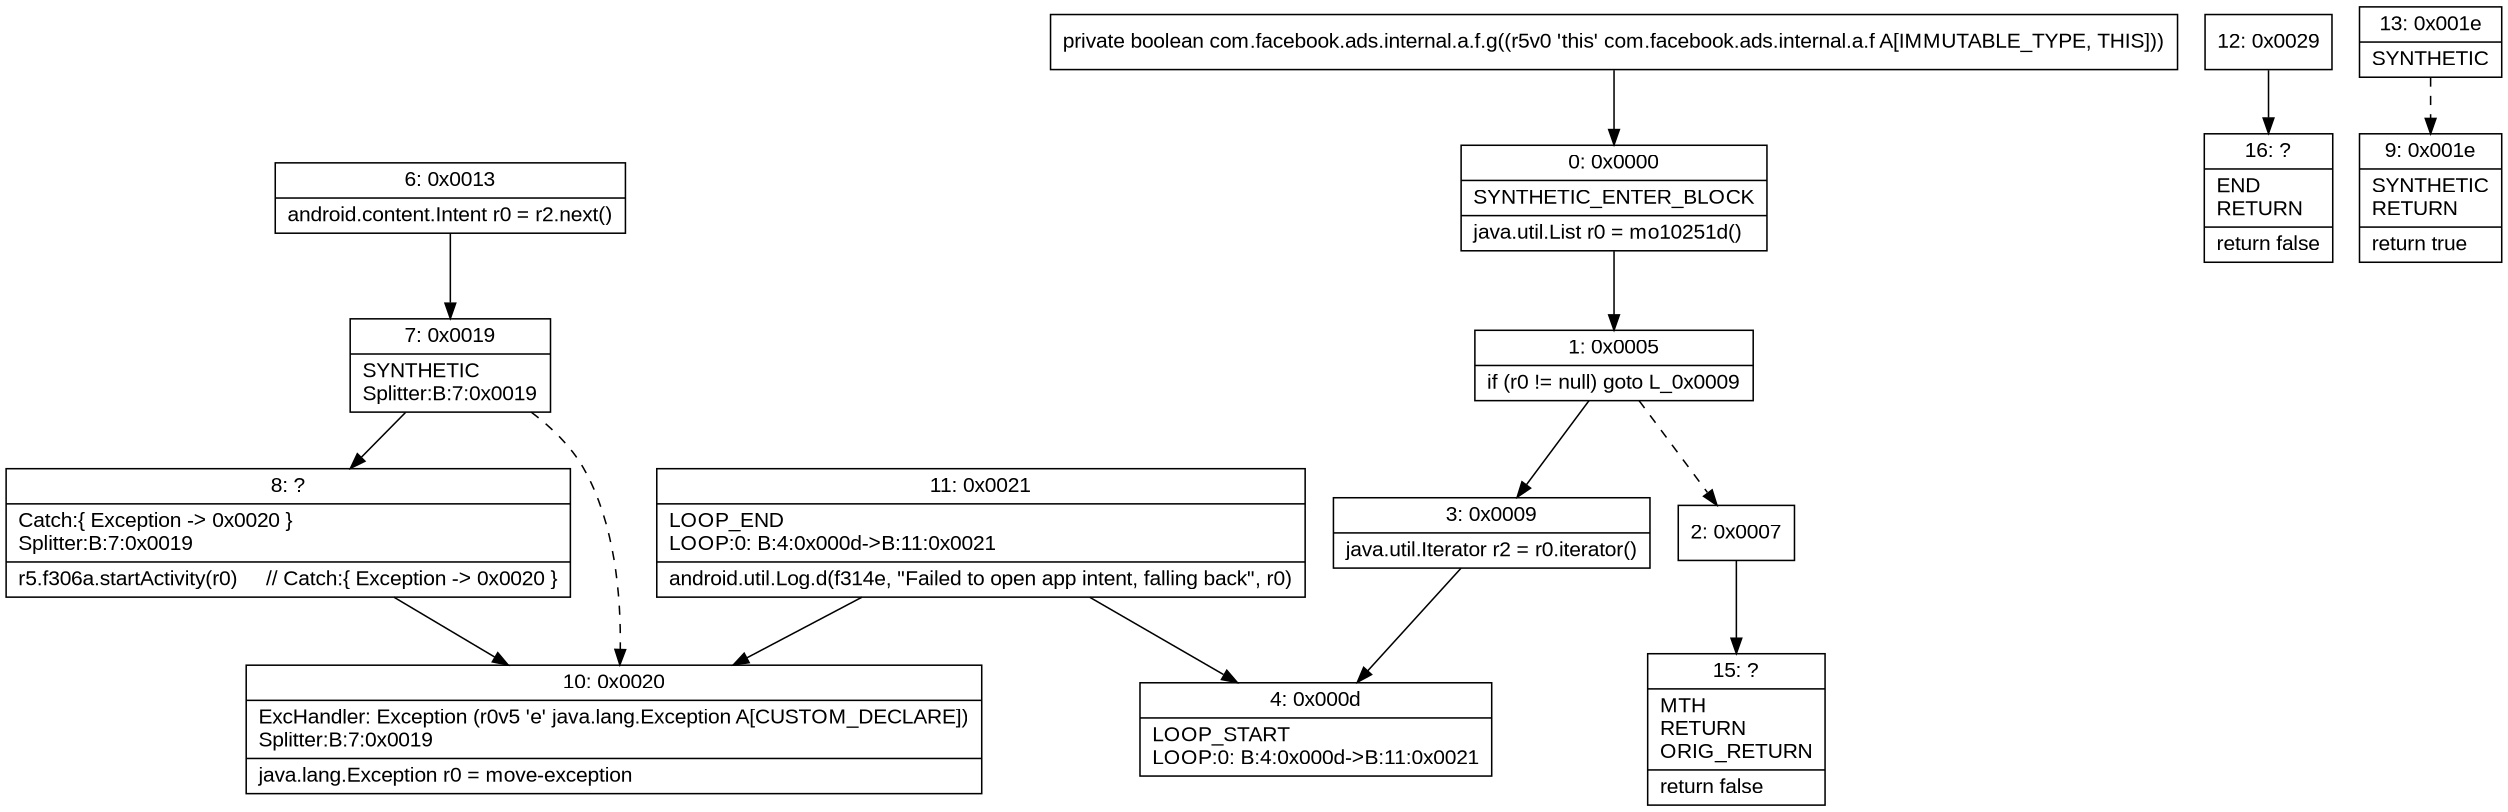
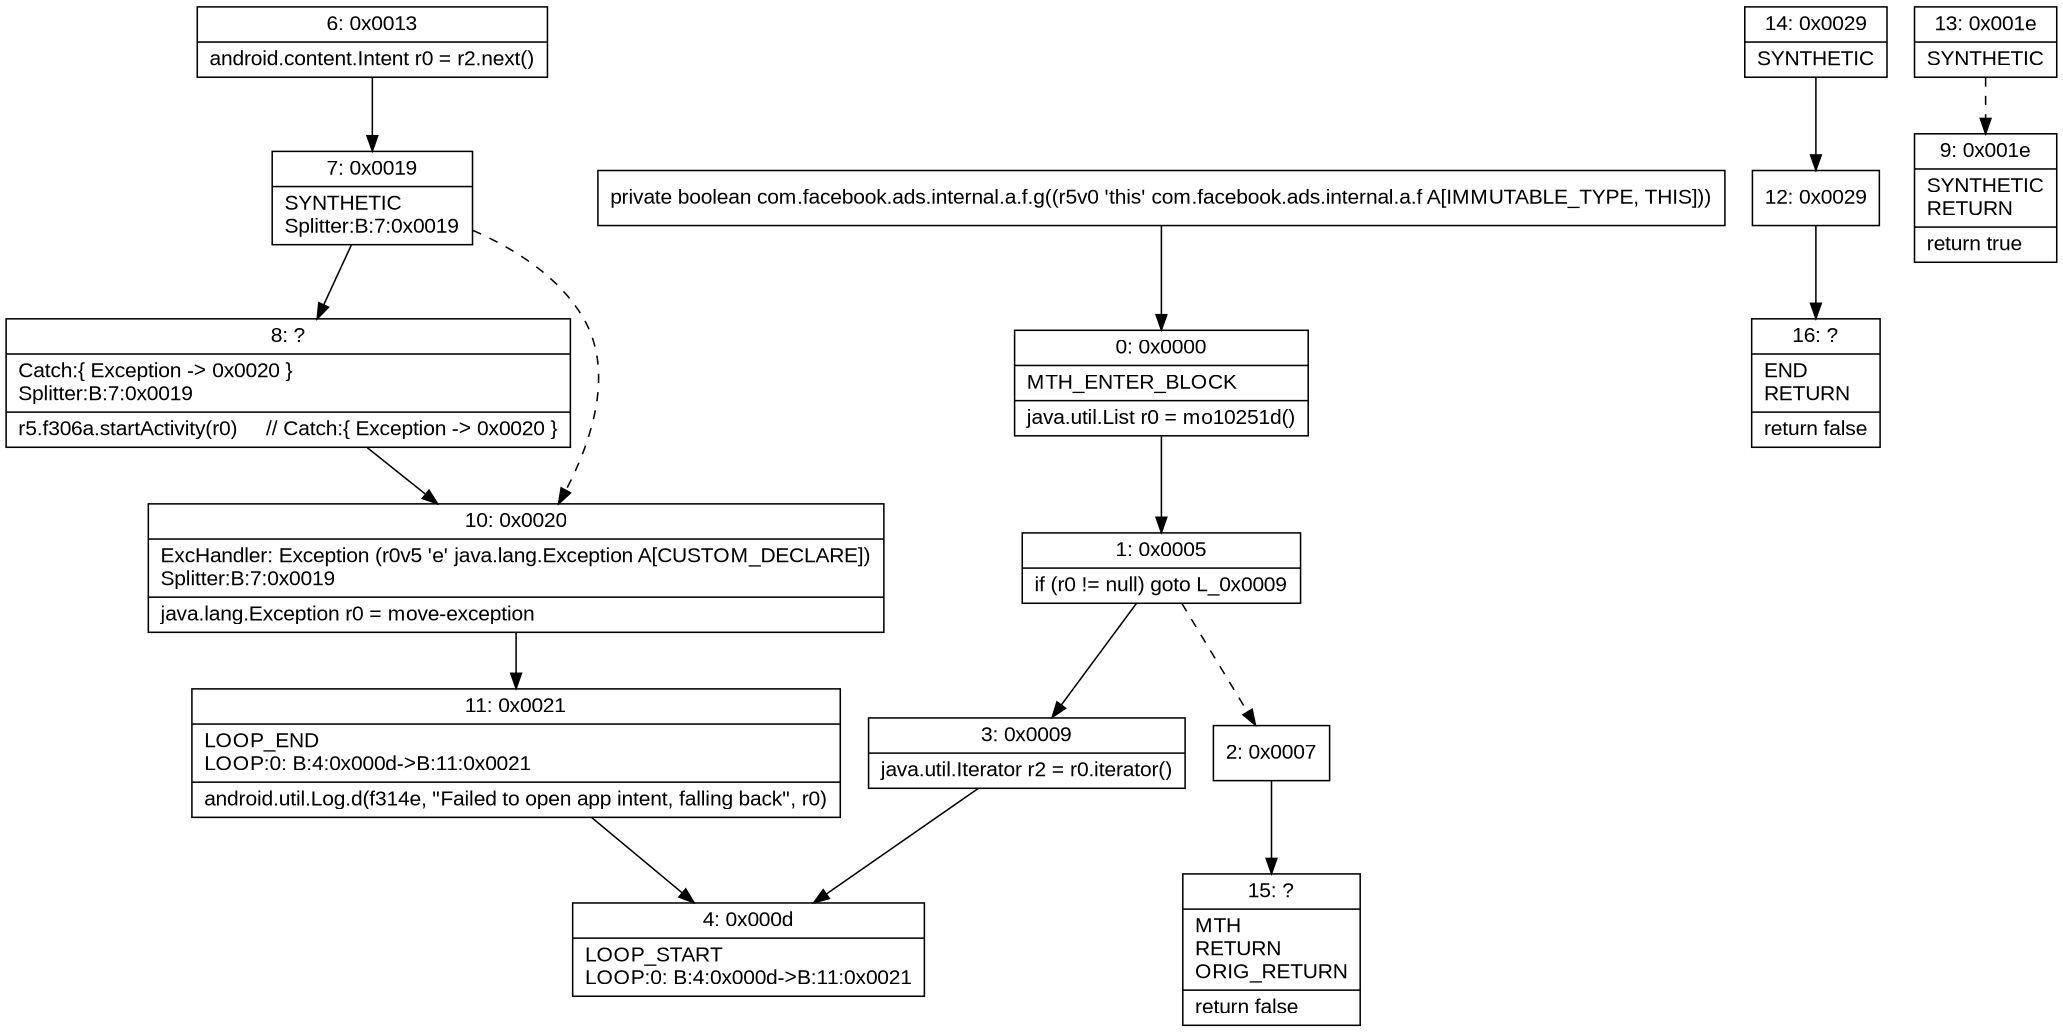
none -> (1816, 42)
(1614, 197) -> (1132, 382)
(804, 628) -> (516, 653)
